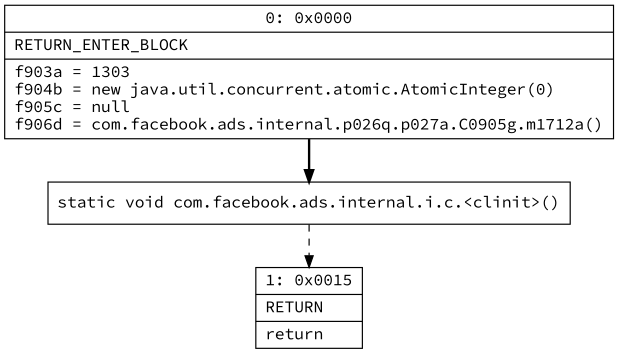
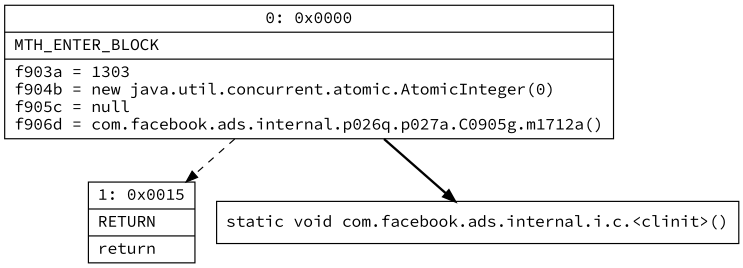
(101, 45) -> (87, 45)
(309, 240) -> (215, 157)
